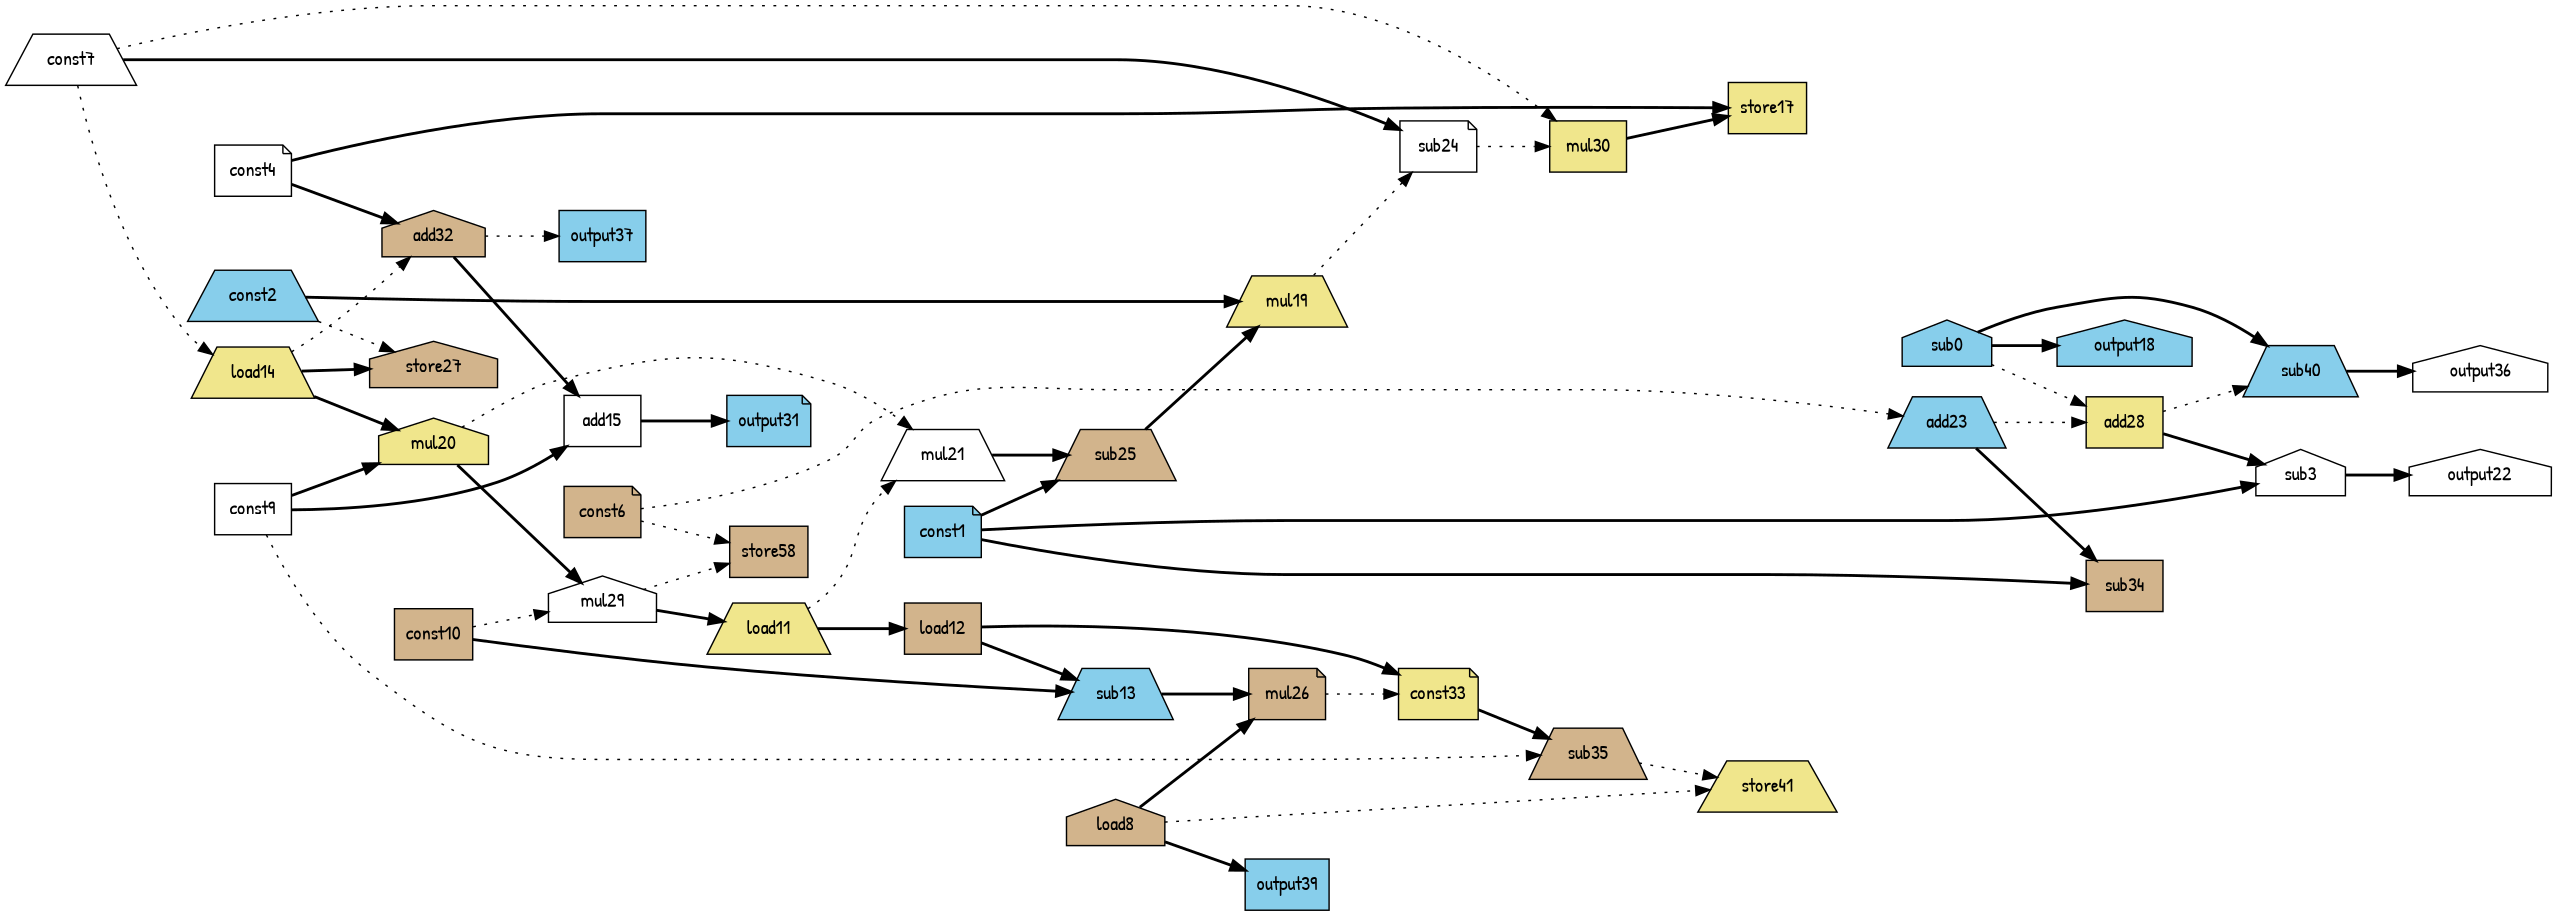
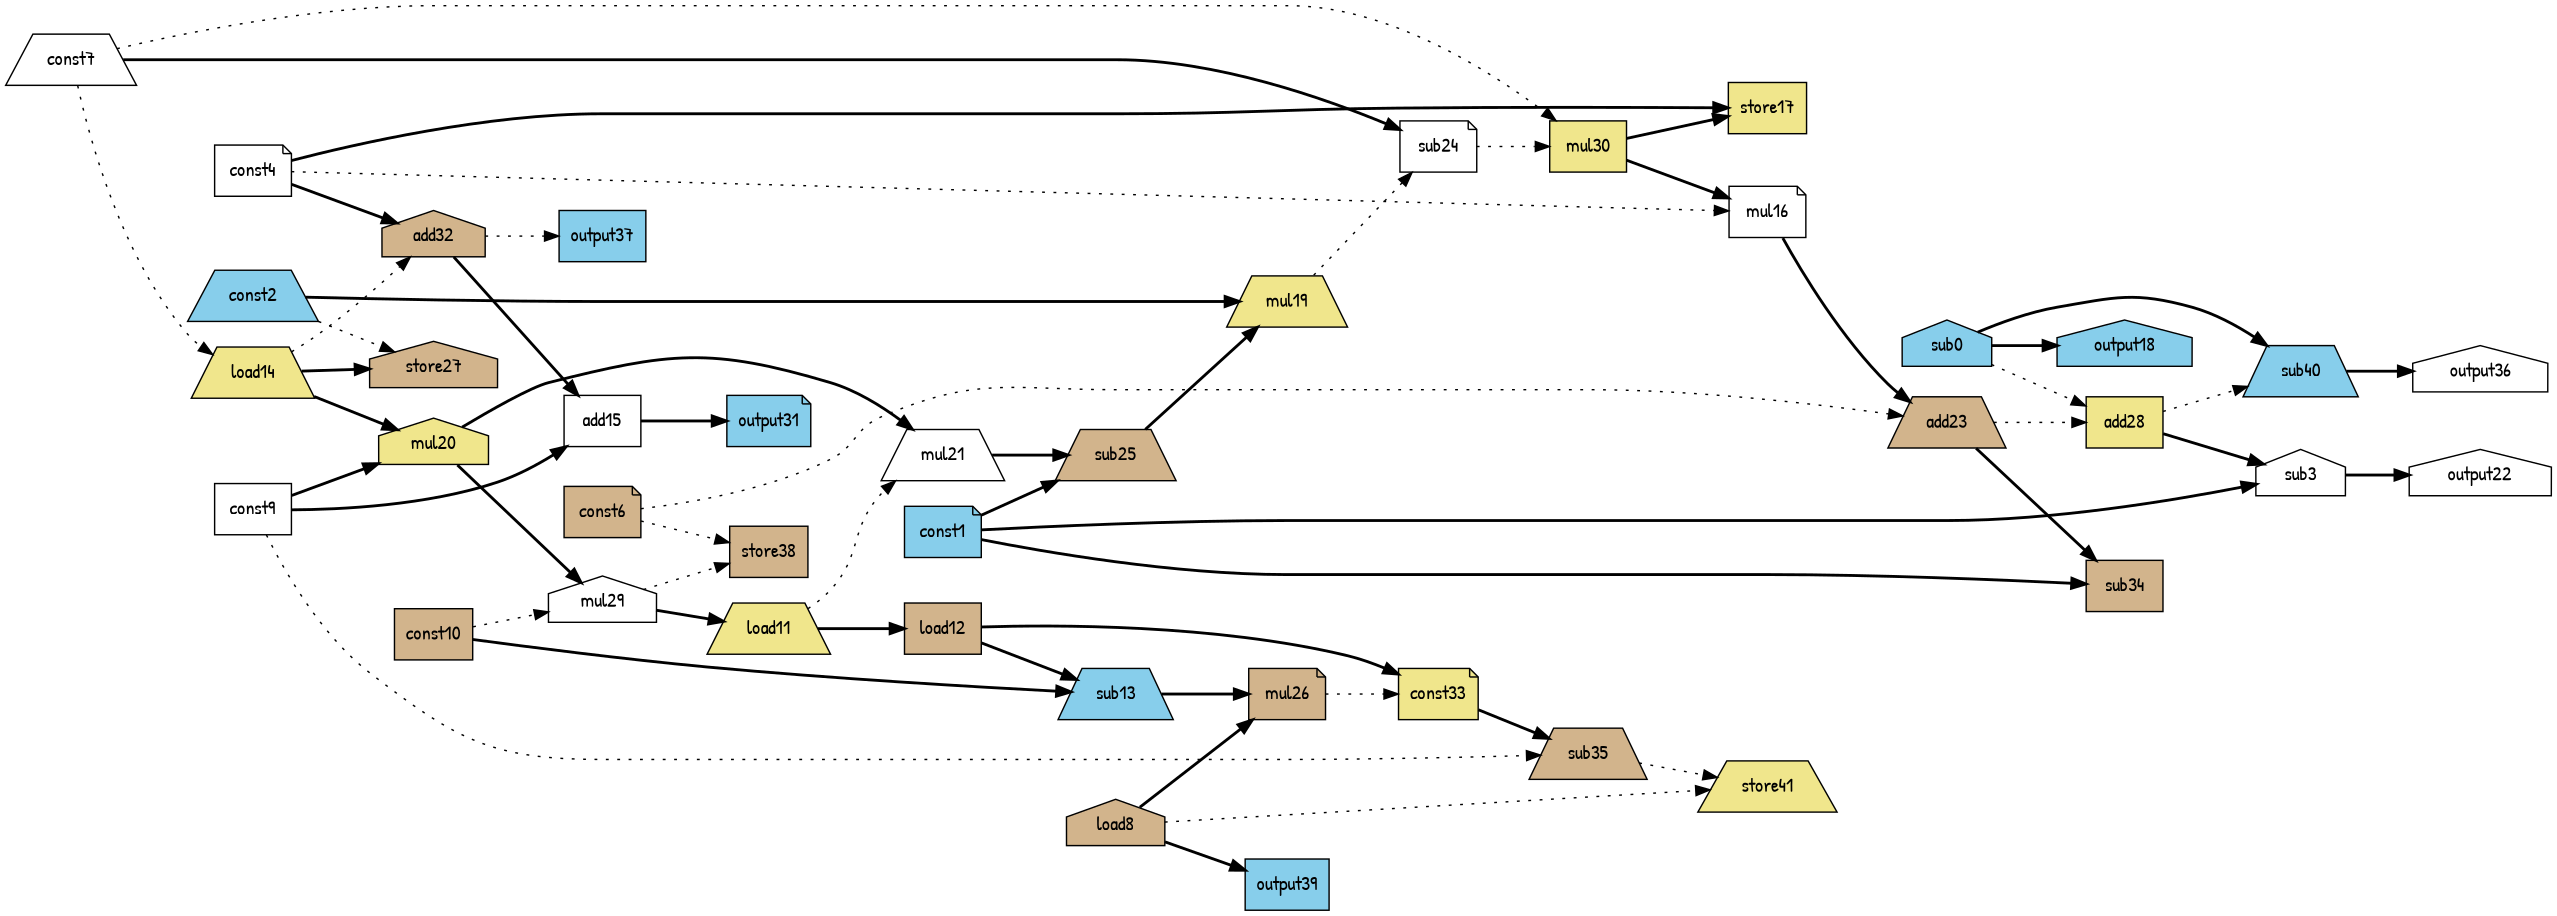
none -> (1767, 212)
(681, 358) -> (681, 358)
(1947, 422) -> (1947, 422)
(769, 552) -> (769, 552)
